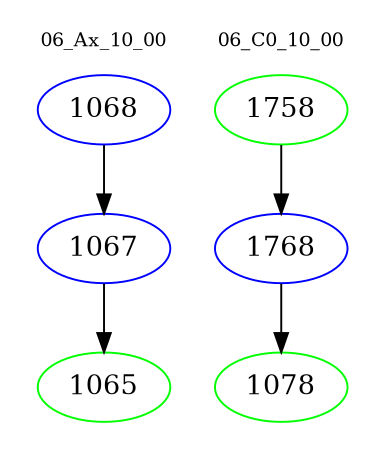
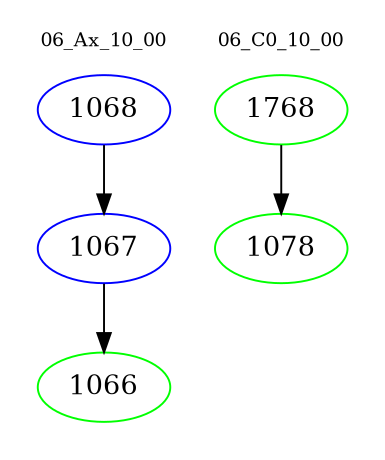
(281, 110) -> none
(281, 249) -> (281, 110)
(104, 387) -> (104, 387)
